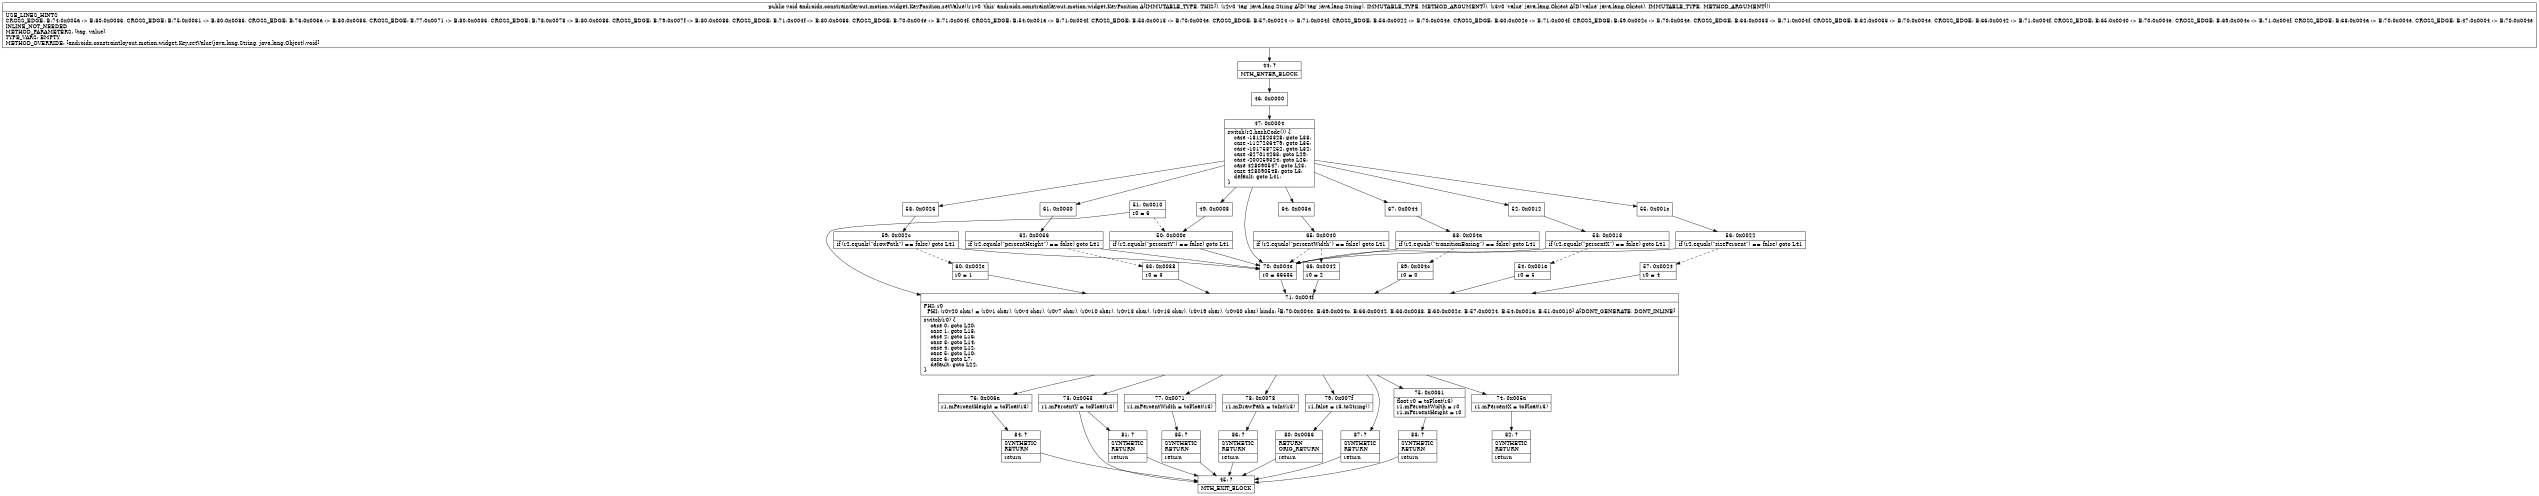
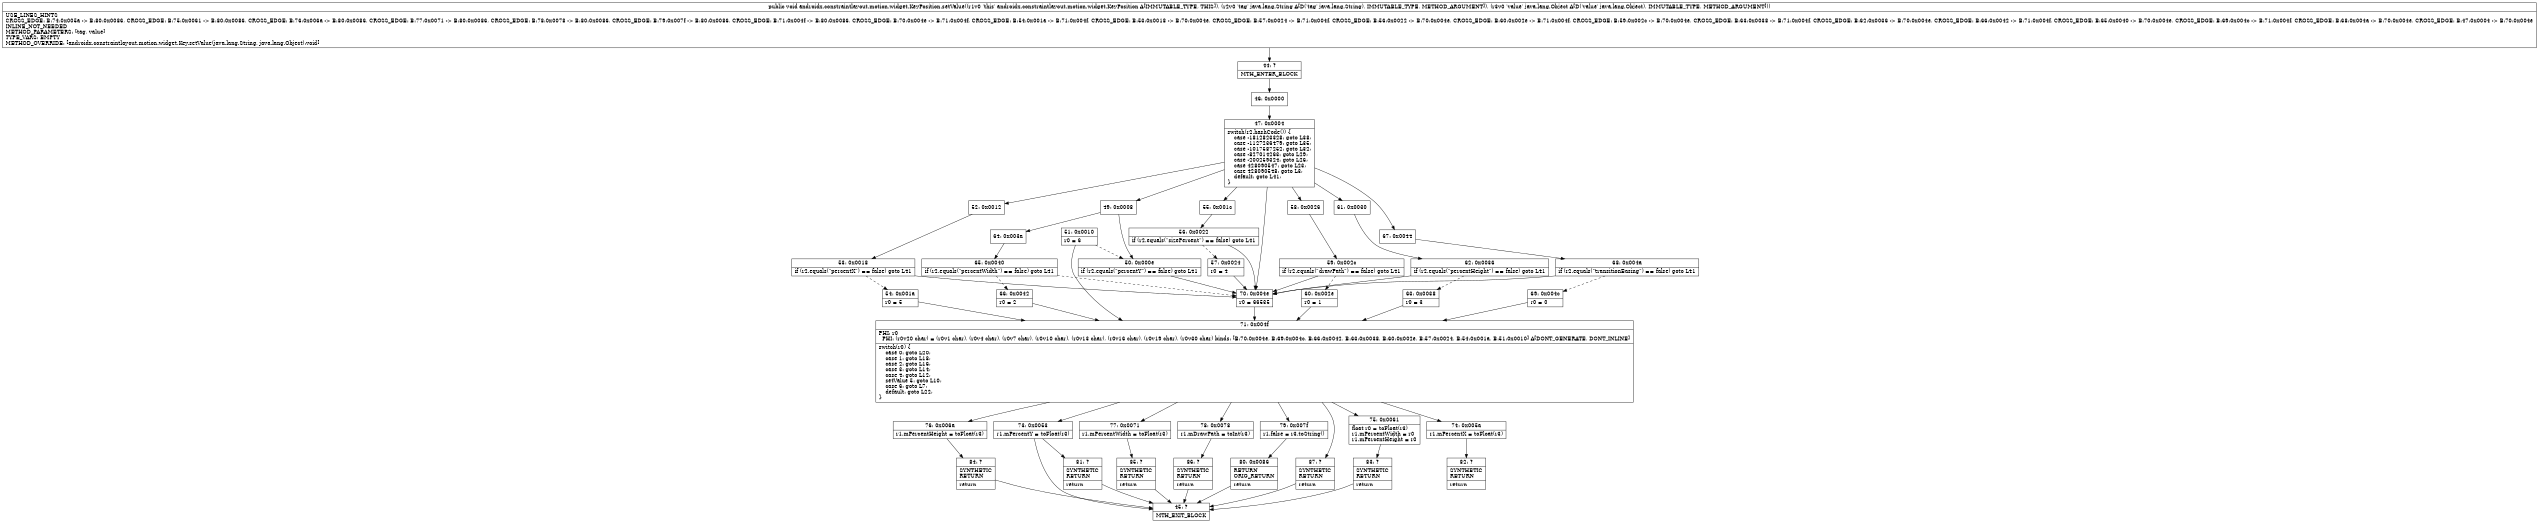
(1289, 193) -> (1065, 222)
(1588, 284) -> (1239, 281)
(950, 354) -> (910, 381)
